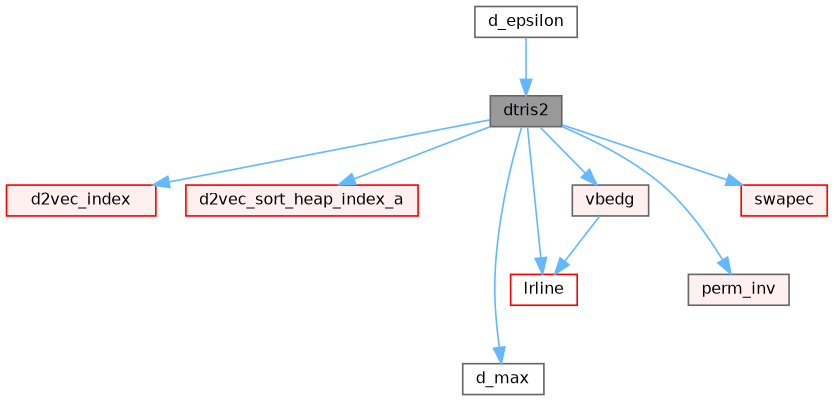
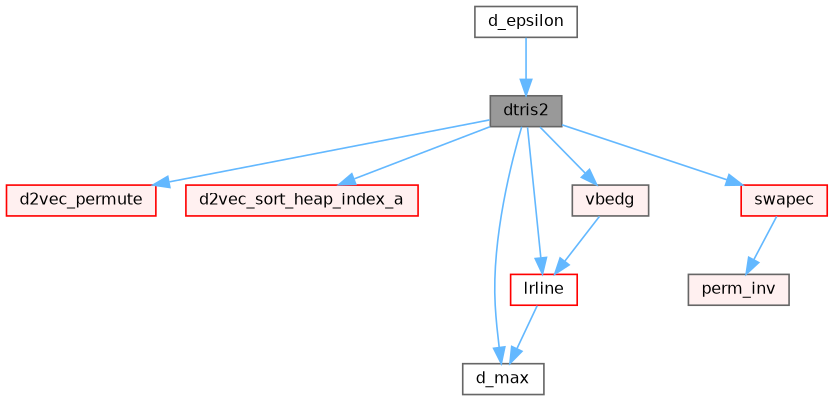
(654, 179) -> (765, 238)
(81, 201) -> (81, 201)
none -> (527, 327)
